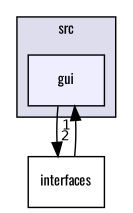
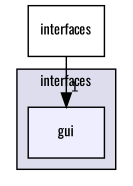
(66, 30) -> (66, 83)
(57, 126) -> none
